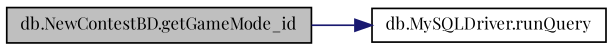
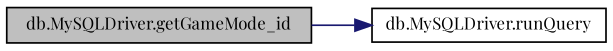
(159, 25) -> (159, 25)
